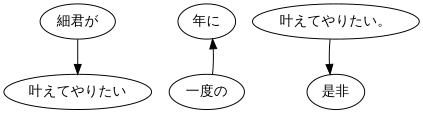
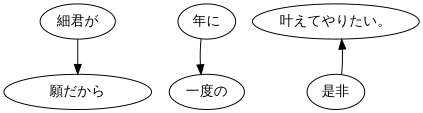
(329, 52) -> (342, 62)
(213, 62) -> (200, 52)
(78, 92) -> (78, 92)
